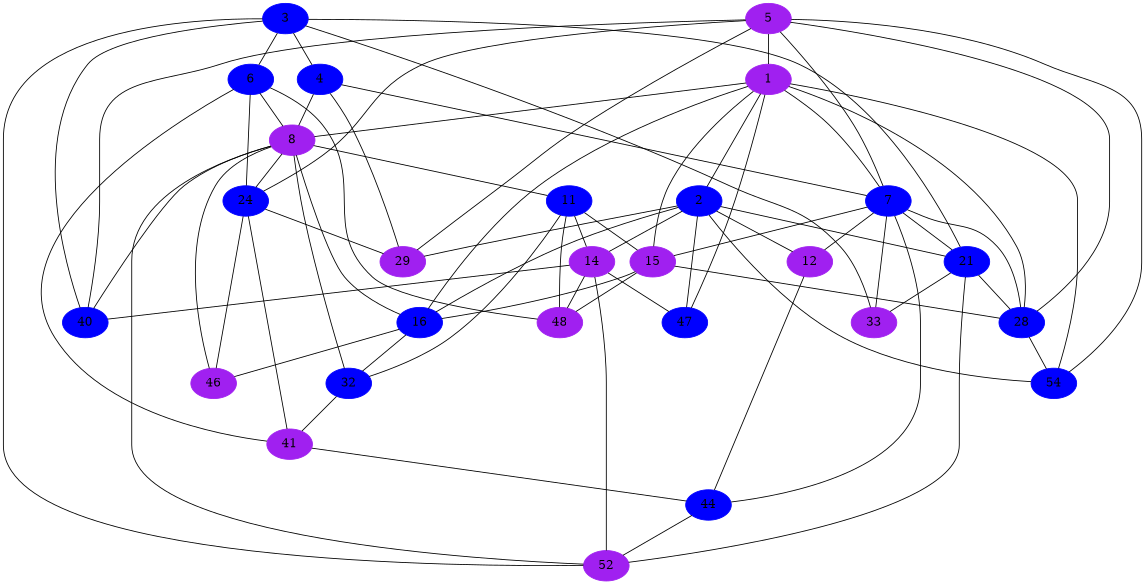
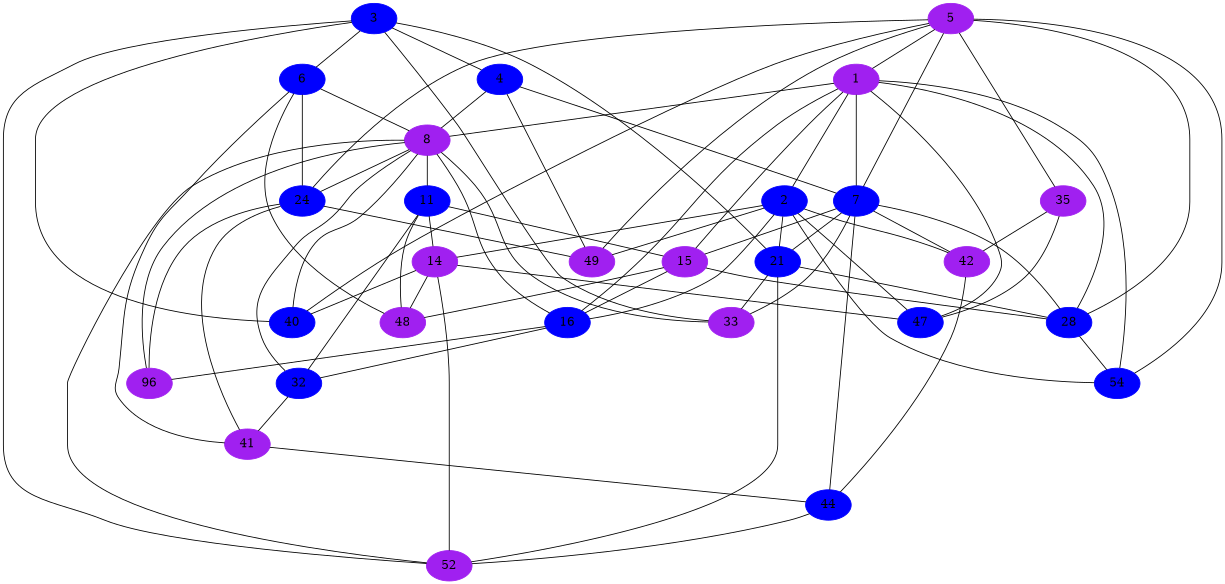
none -> (1063, 201)
(403, 262) -> (592, 262)
(810, 262) -> (967, 262)
none -> (544, 283)
(214, 383) -> (149, 383)
